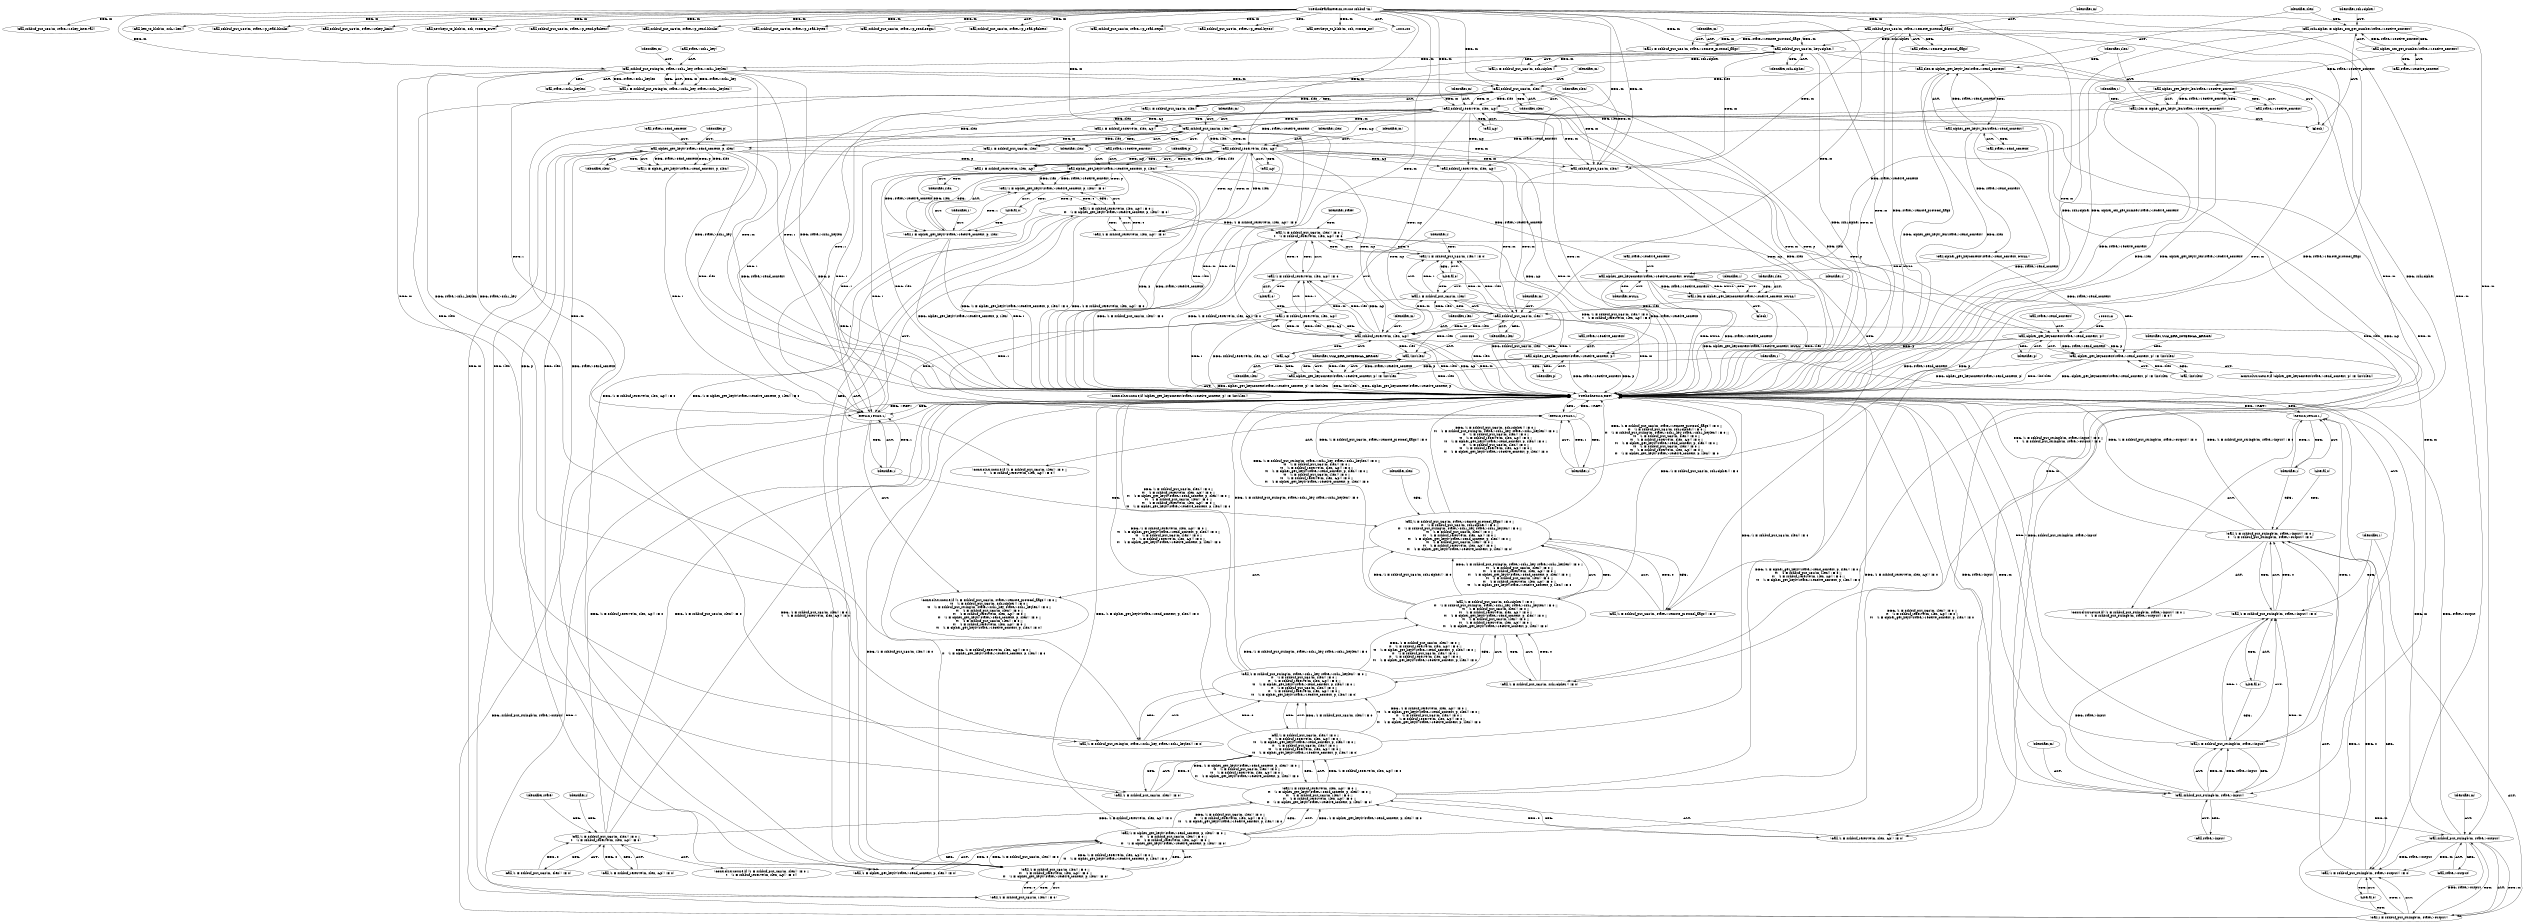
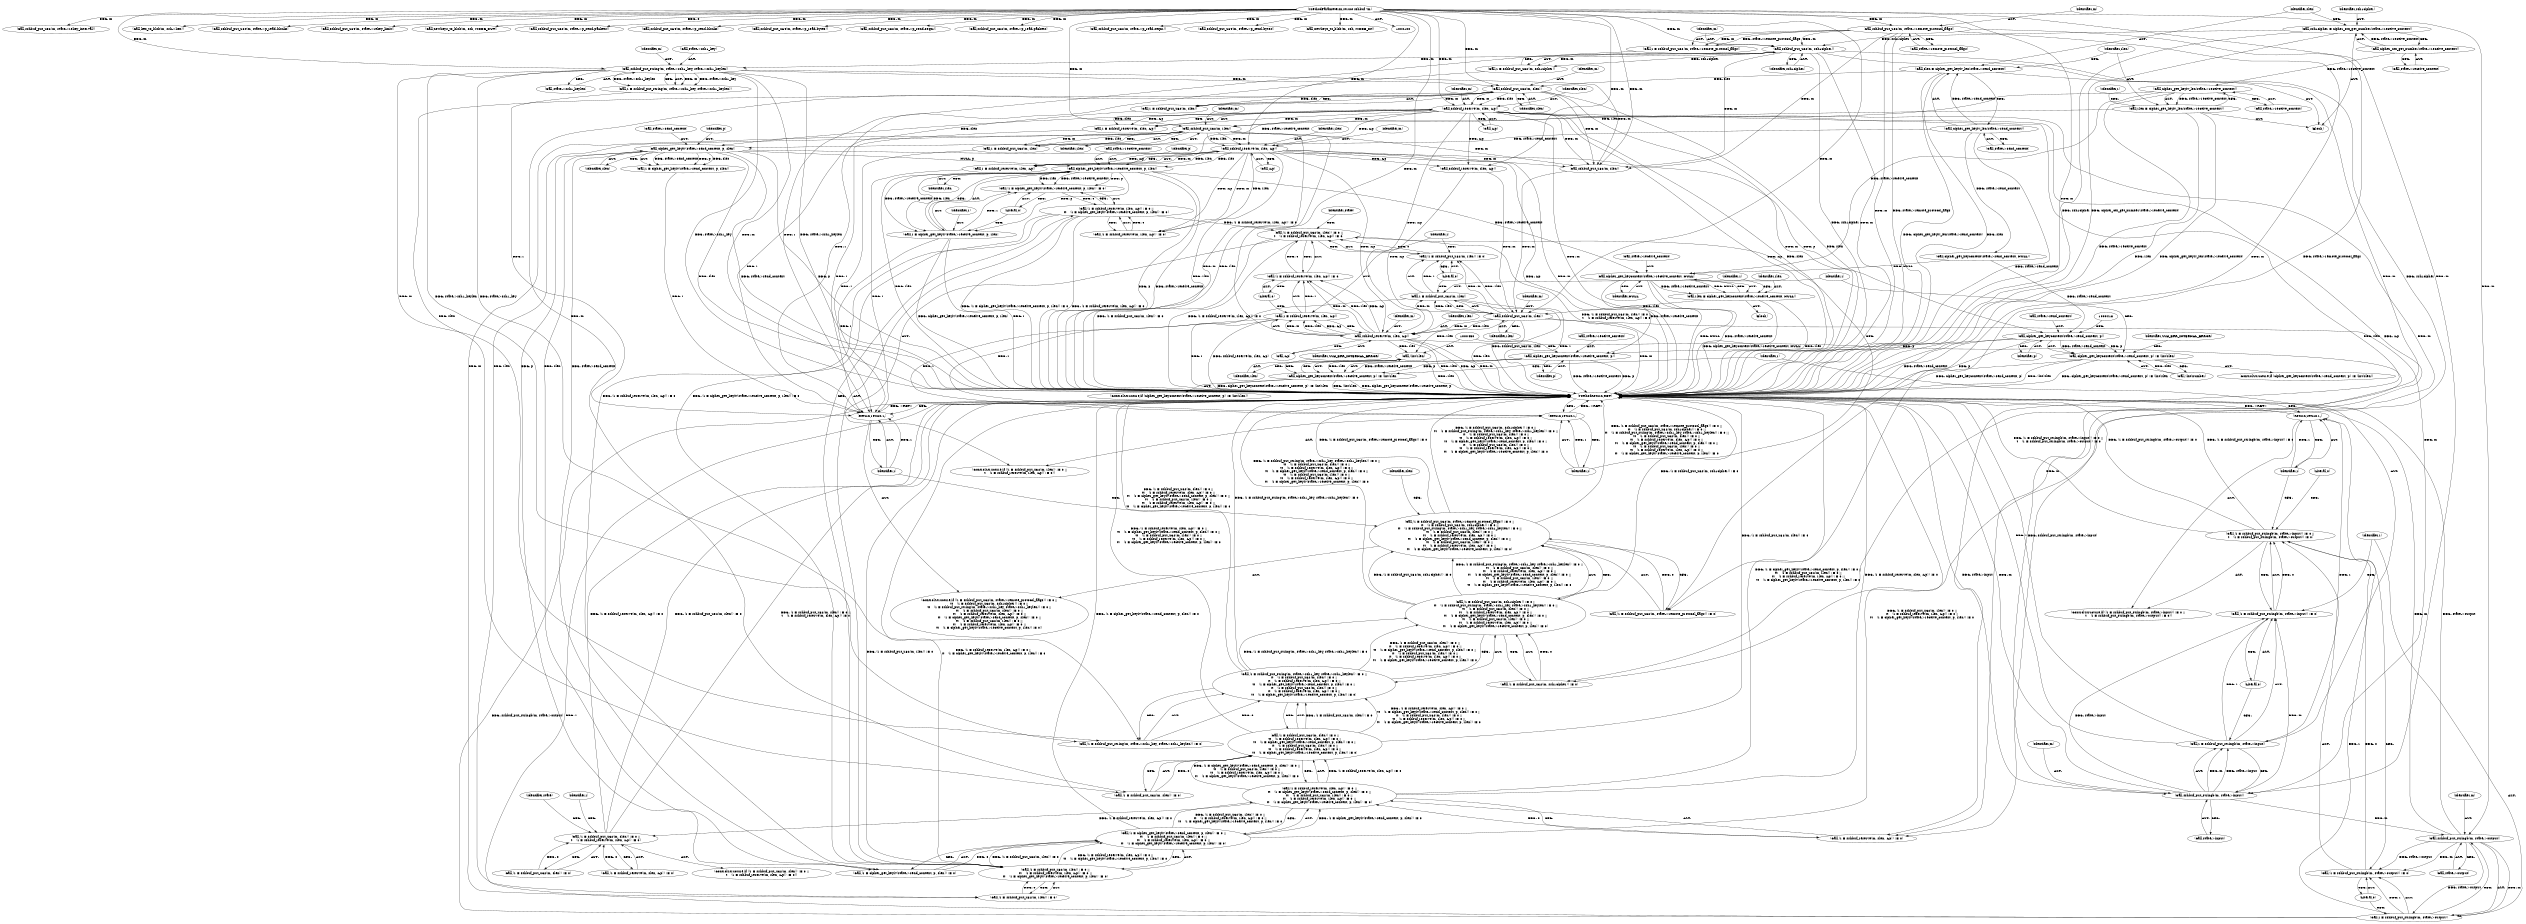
(694, 19) -> (694, 19)
(1029, 19) -> (1029, 19)
(1301, 19) -> (1301, 19)
(2301, 37) -> (2306, 51)
(1804, 49) -> (1804, 49)
(967, 159) -> (967, 159)
(1635, 187) -> none
(2192, 376) -> (2192, 376)
